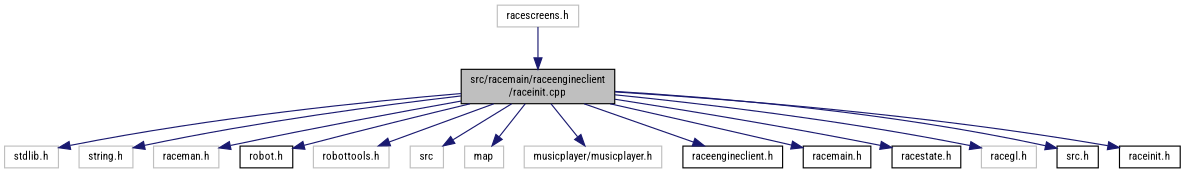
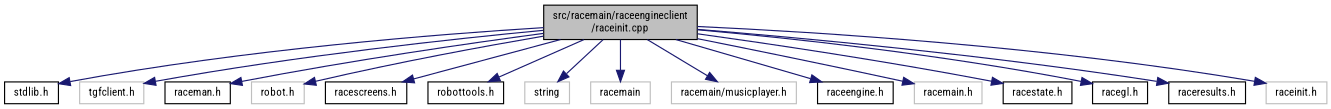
(538, 16) -> (366, 93)
(538, 42) -> (487, 59)
(32, 157) -> (32, 93)
(106, 157) -> (112, 93)
(186, 157) -> (198, 93)
(266, 157) -> (278, 93)
(351, 157) -> (466, 93)
(427, 157) -> (547, 93)
(484, 157) -> (620, 93)
(593, 157) -> (734, 93)
(733, 157) -> (855, 93)
(837, 157) -> (948, 93)
(1009, 157) -> (1120, 93)
(1078, 157) -> (1207, 93)
(1150, 157) -> (1297, 93)
